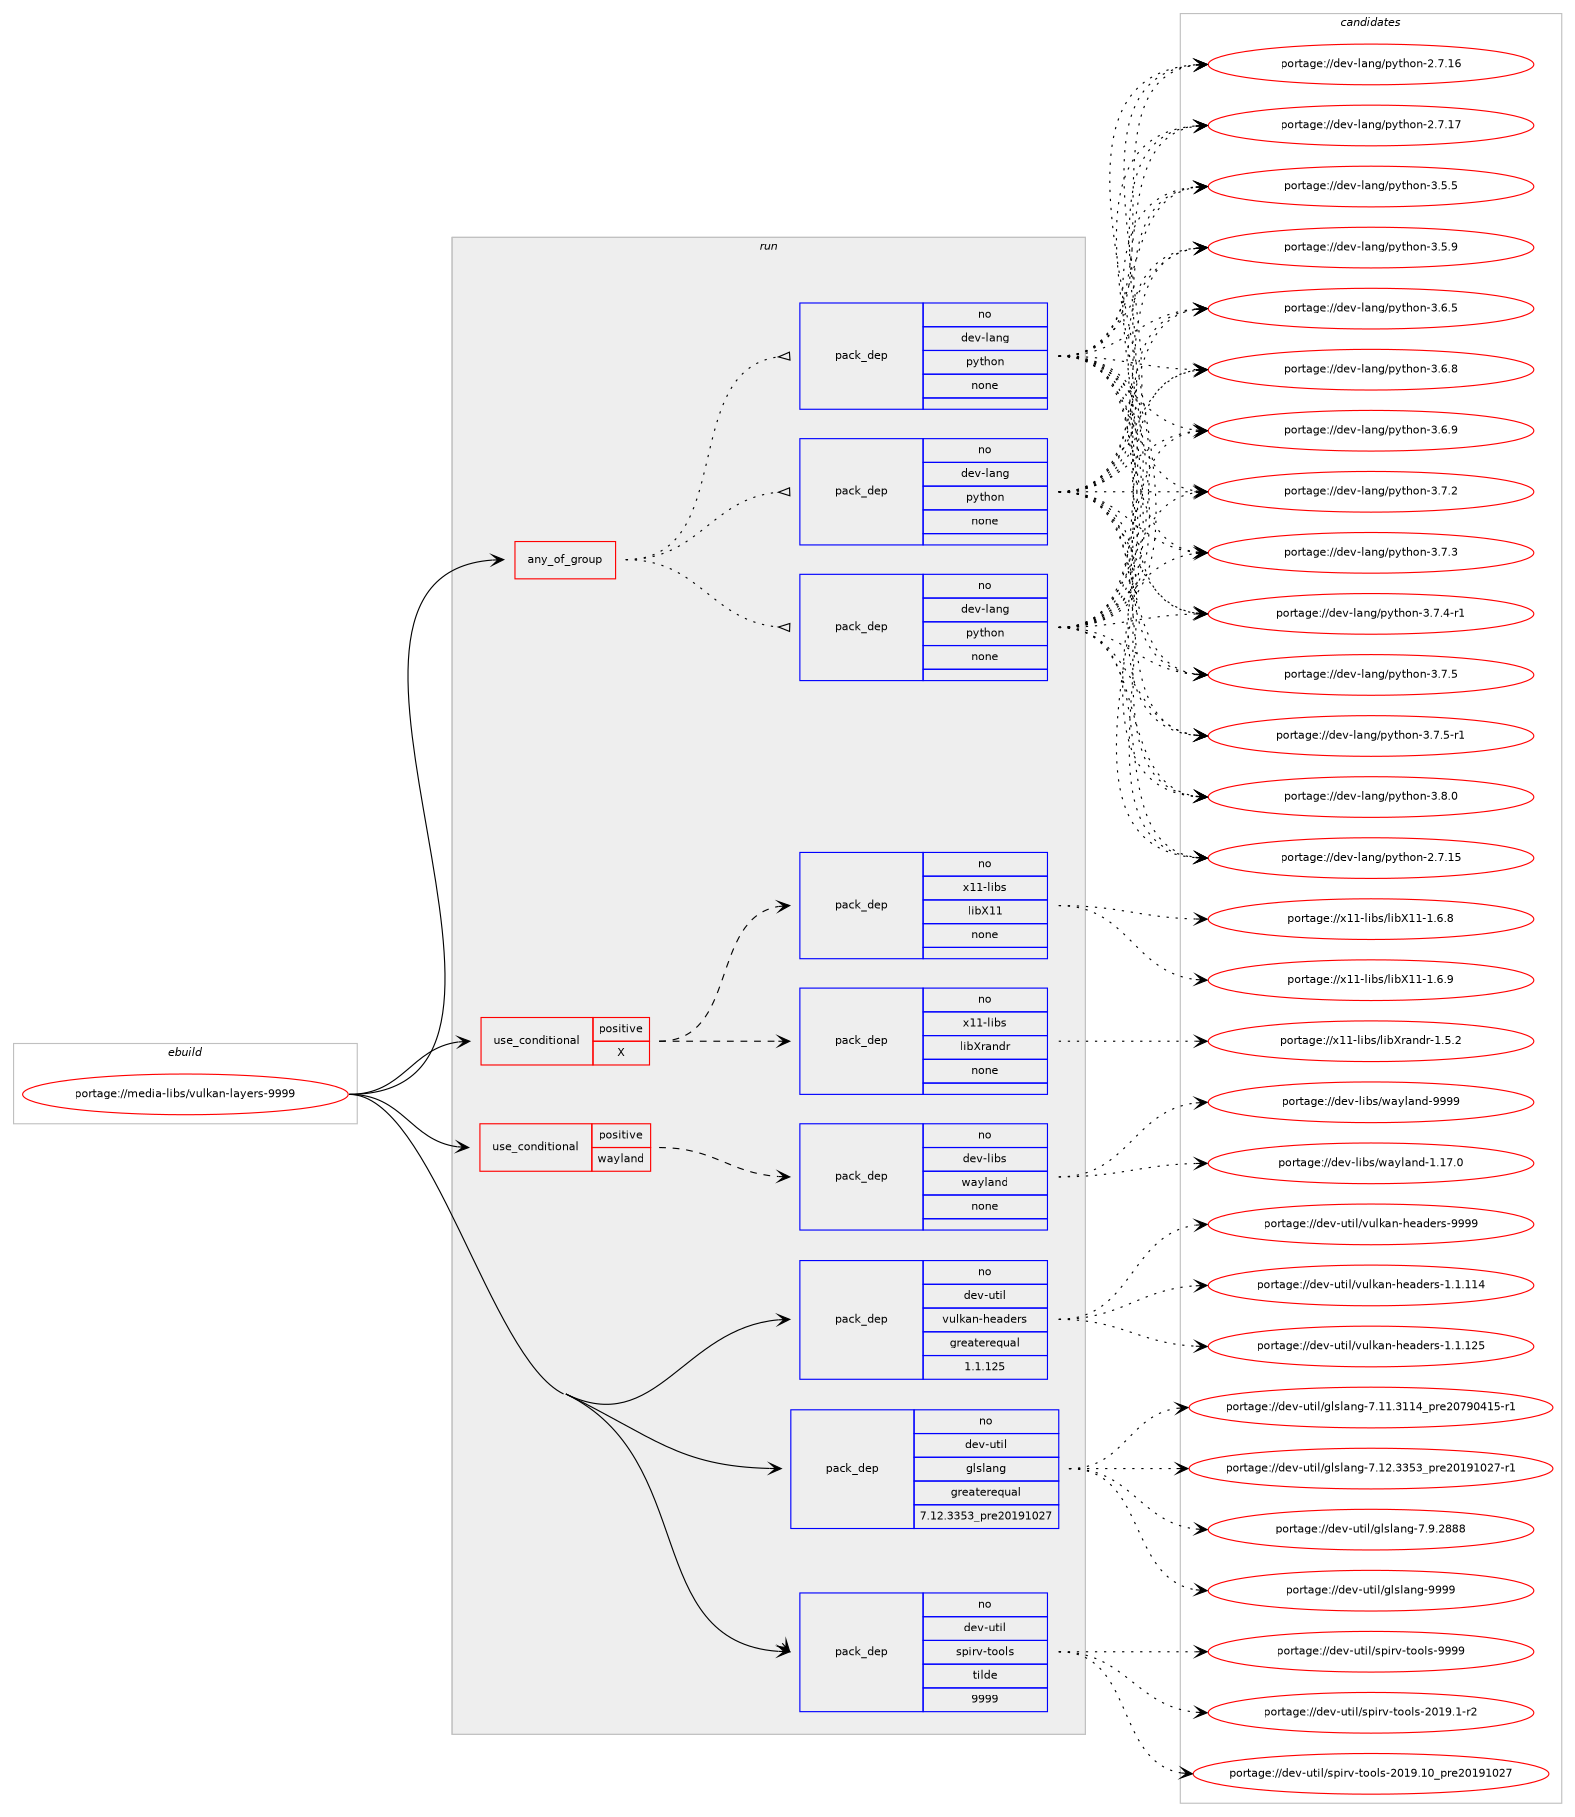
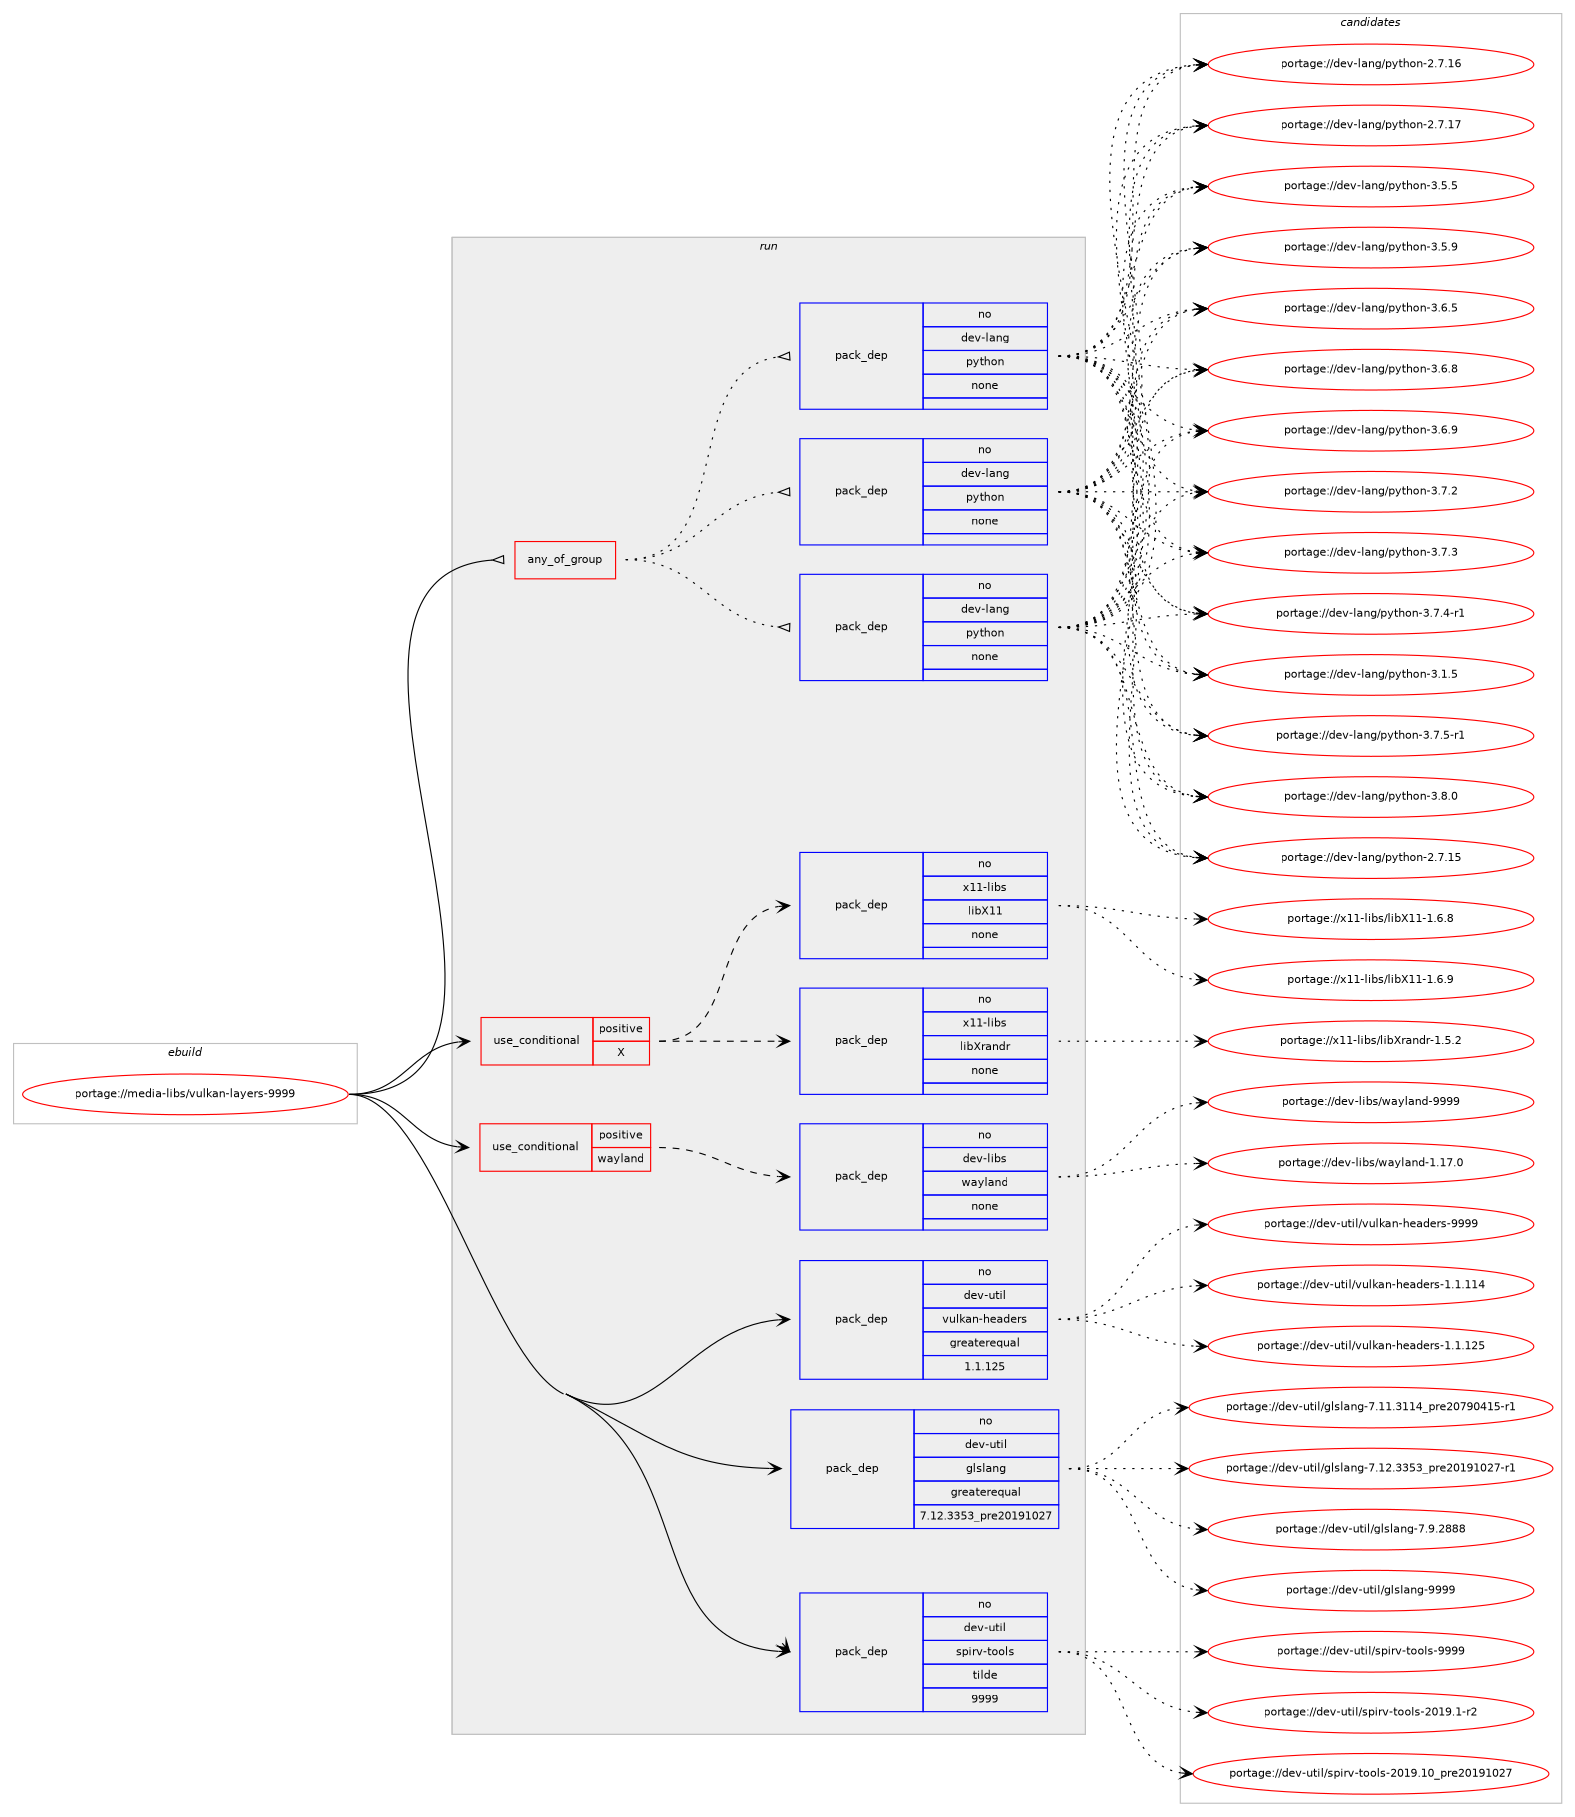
(1371, 675) -> (1371, 675)
(427, 833) -> (427, 833)
